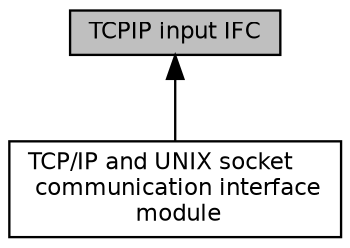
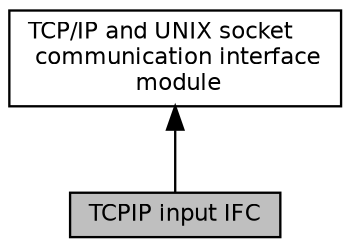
(175, 110) -> (175, 161)
